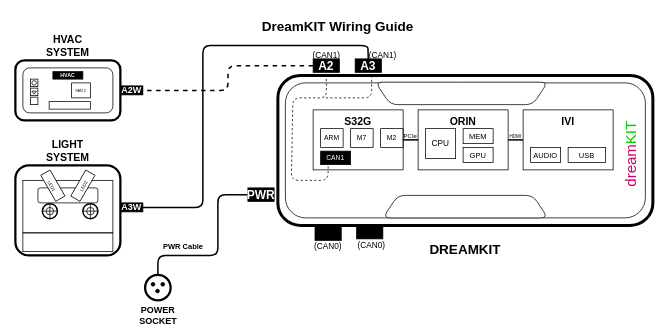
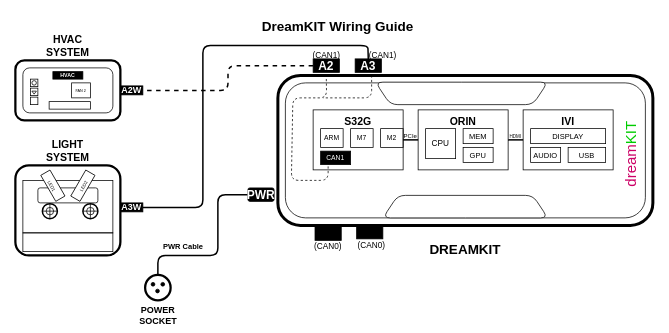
none -> (568, 136)
(261, 195) -> (261, 195)
